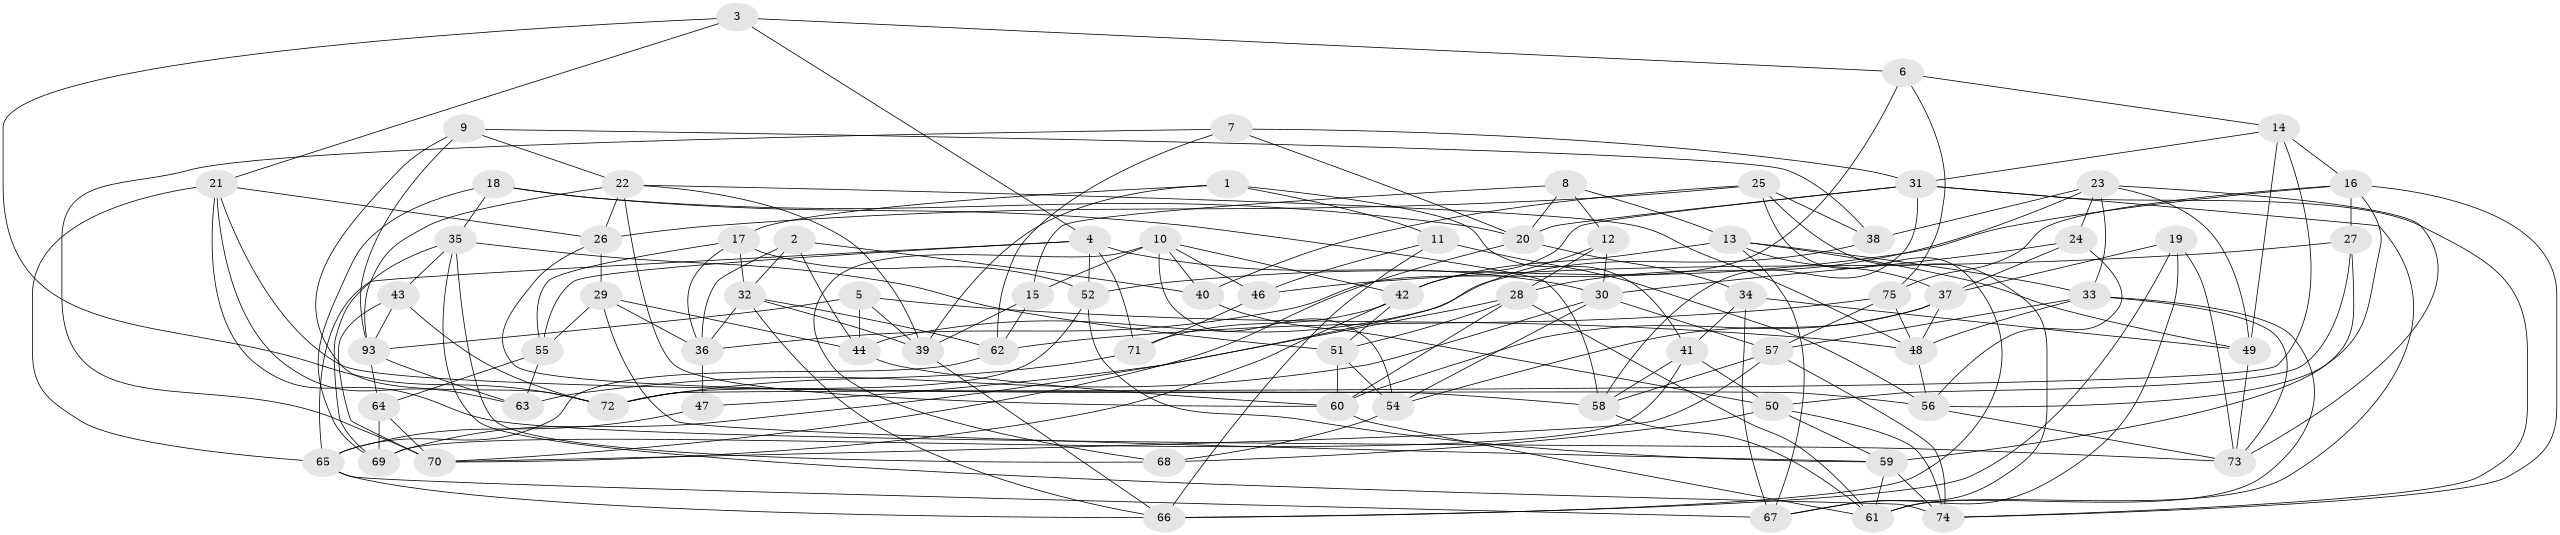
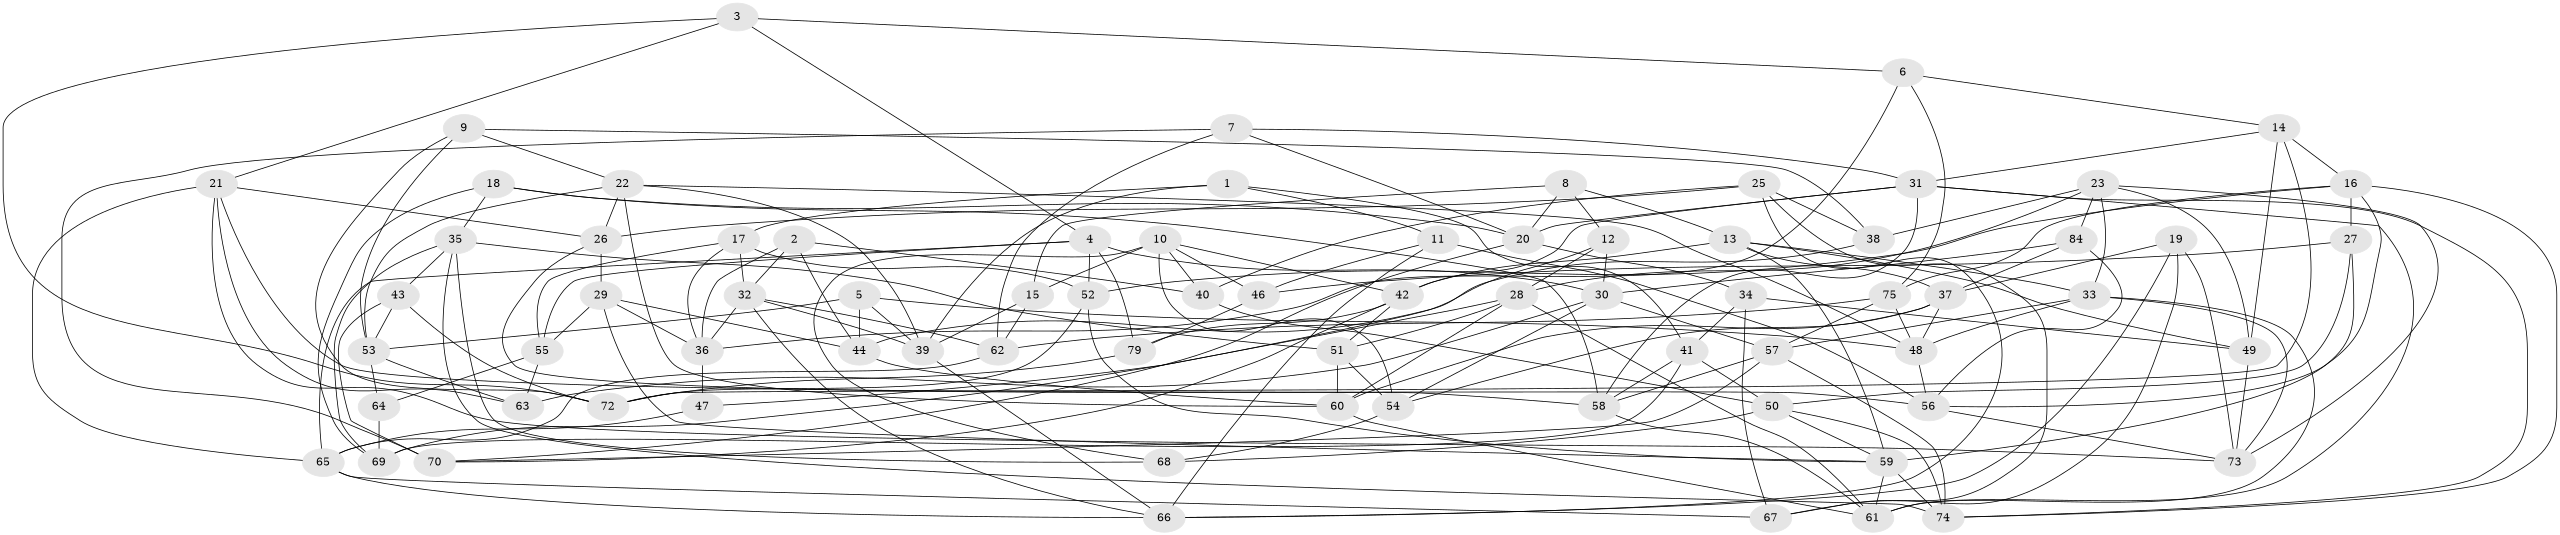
(2076, 240) -> (2076, 240)
(369, 351) -> (369, 351)
(1135, 351) -> (1135, 351)
(1804, 363) -> (1836, 333)
(404, 431) -> none
